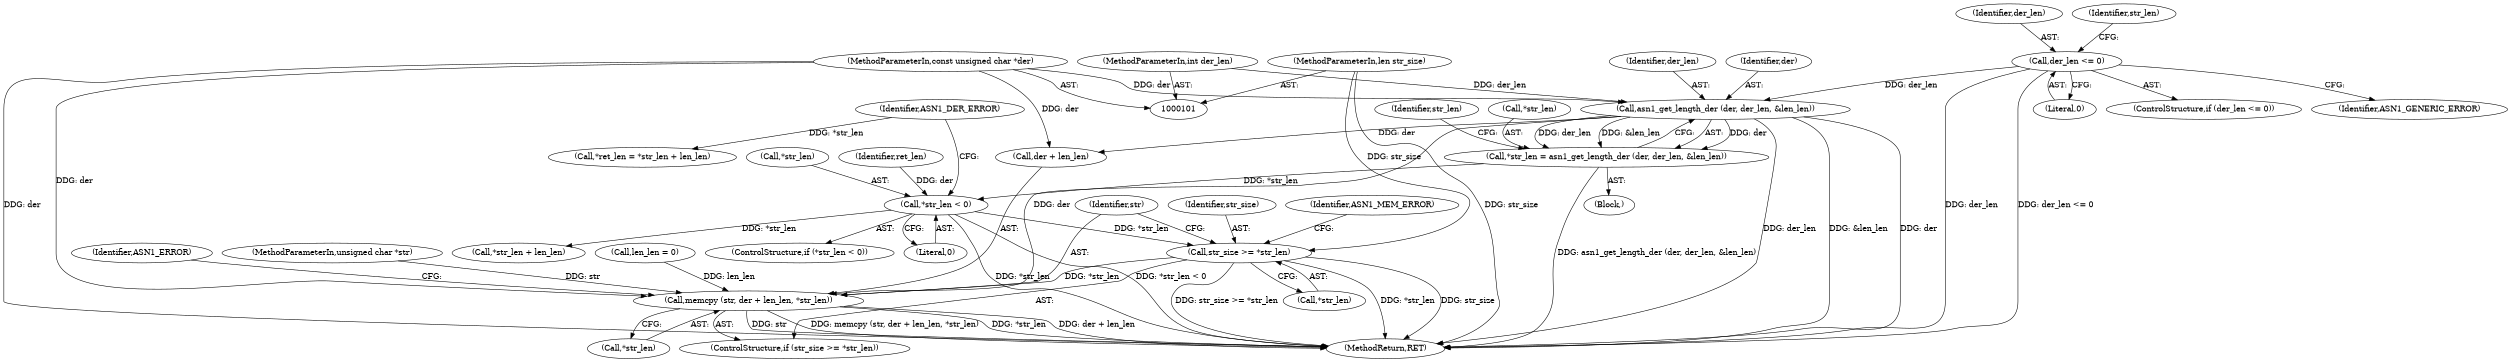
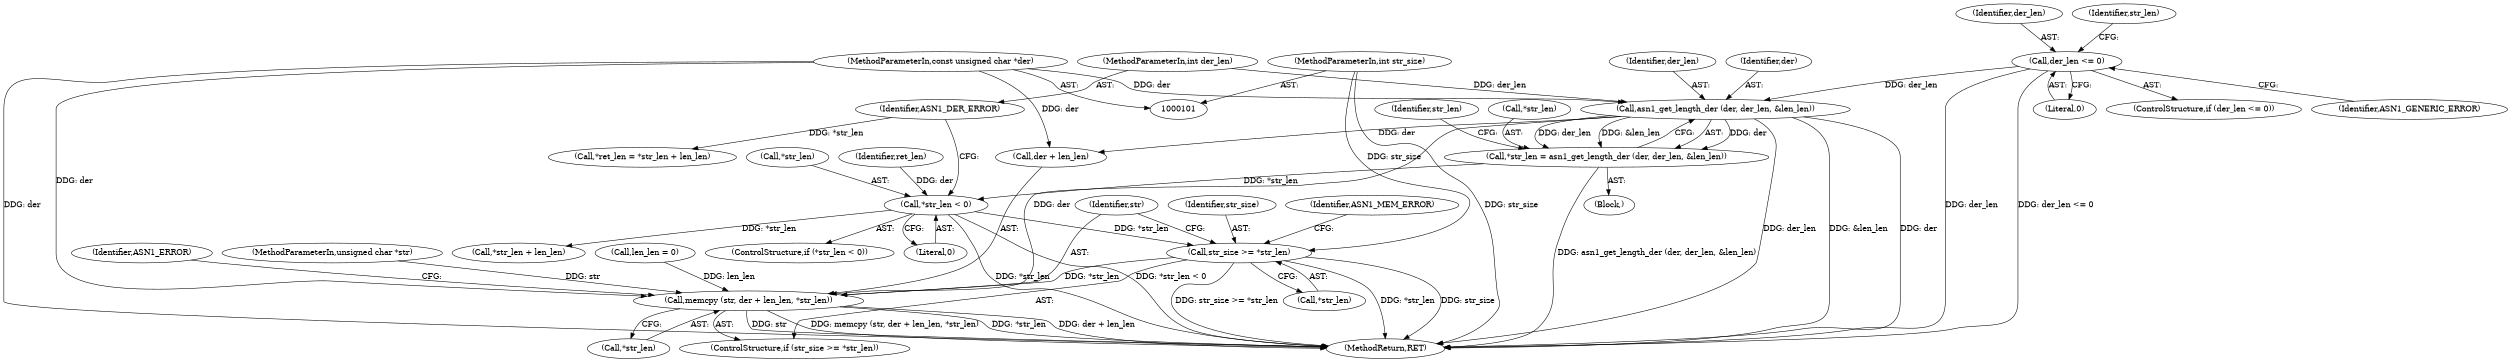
(1360, 62) -> (1360, 62)
(2245, 76) -> (2234, 85)
(1173, 83) -> (1061, 94)
